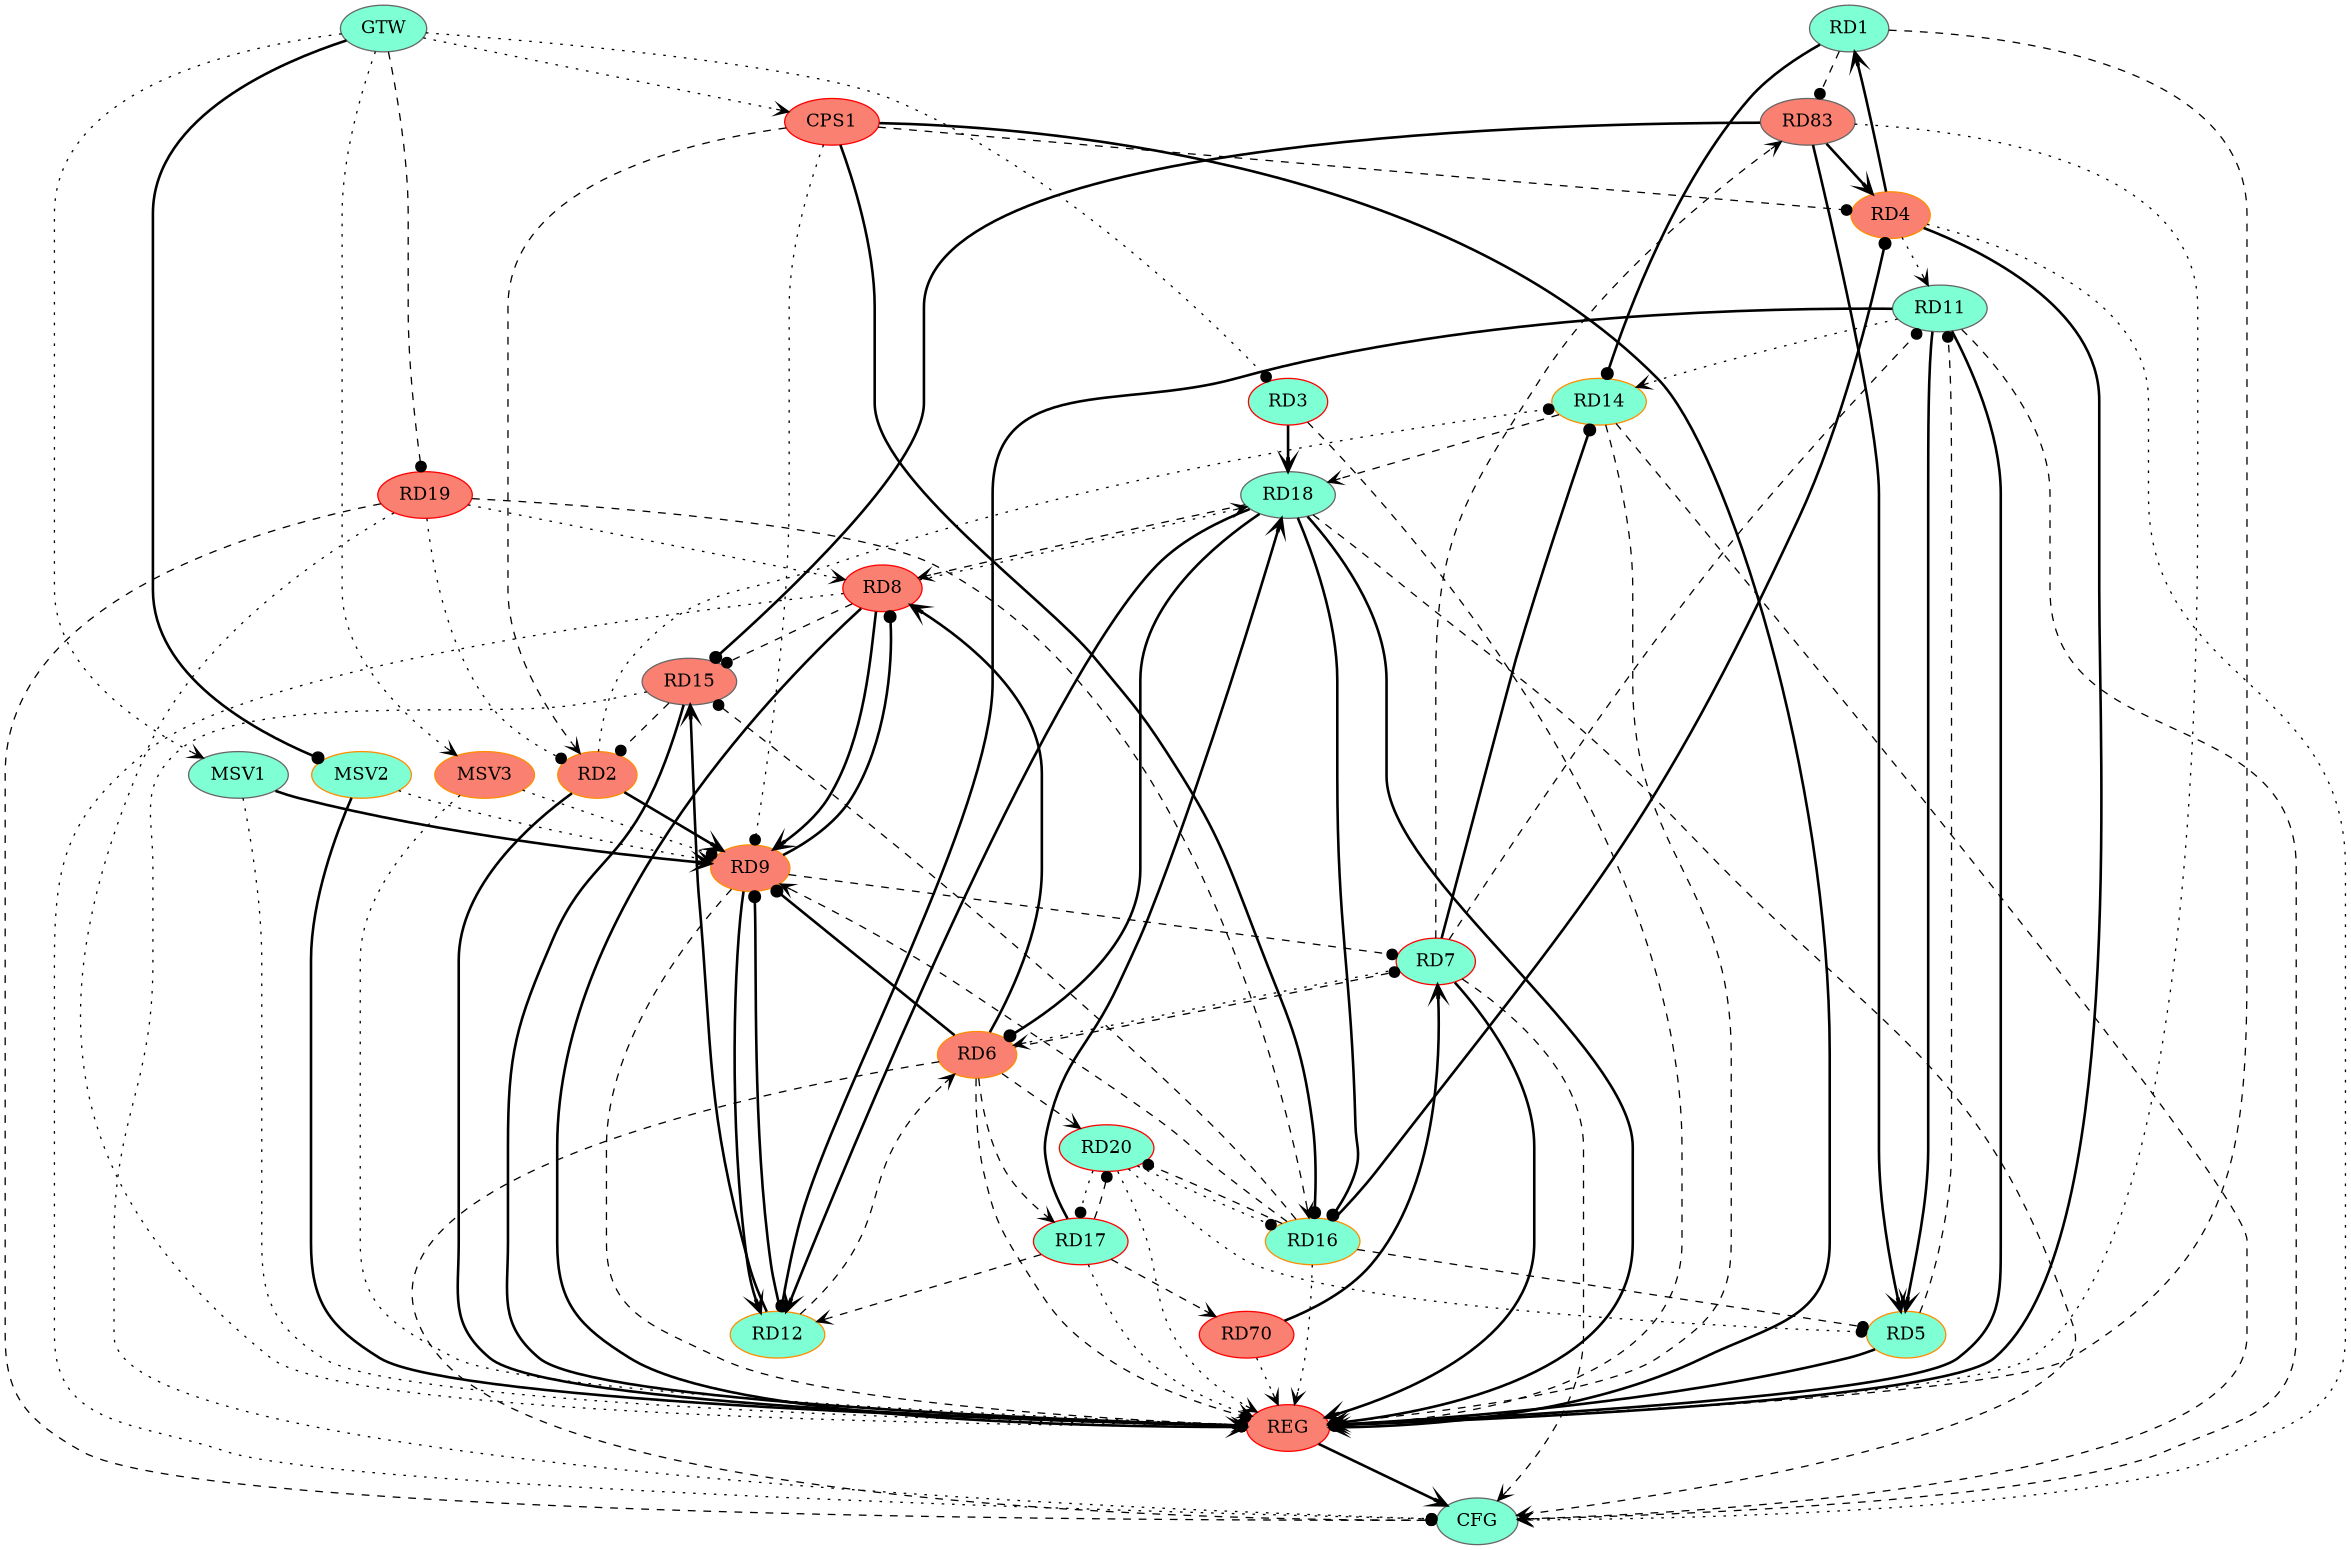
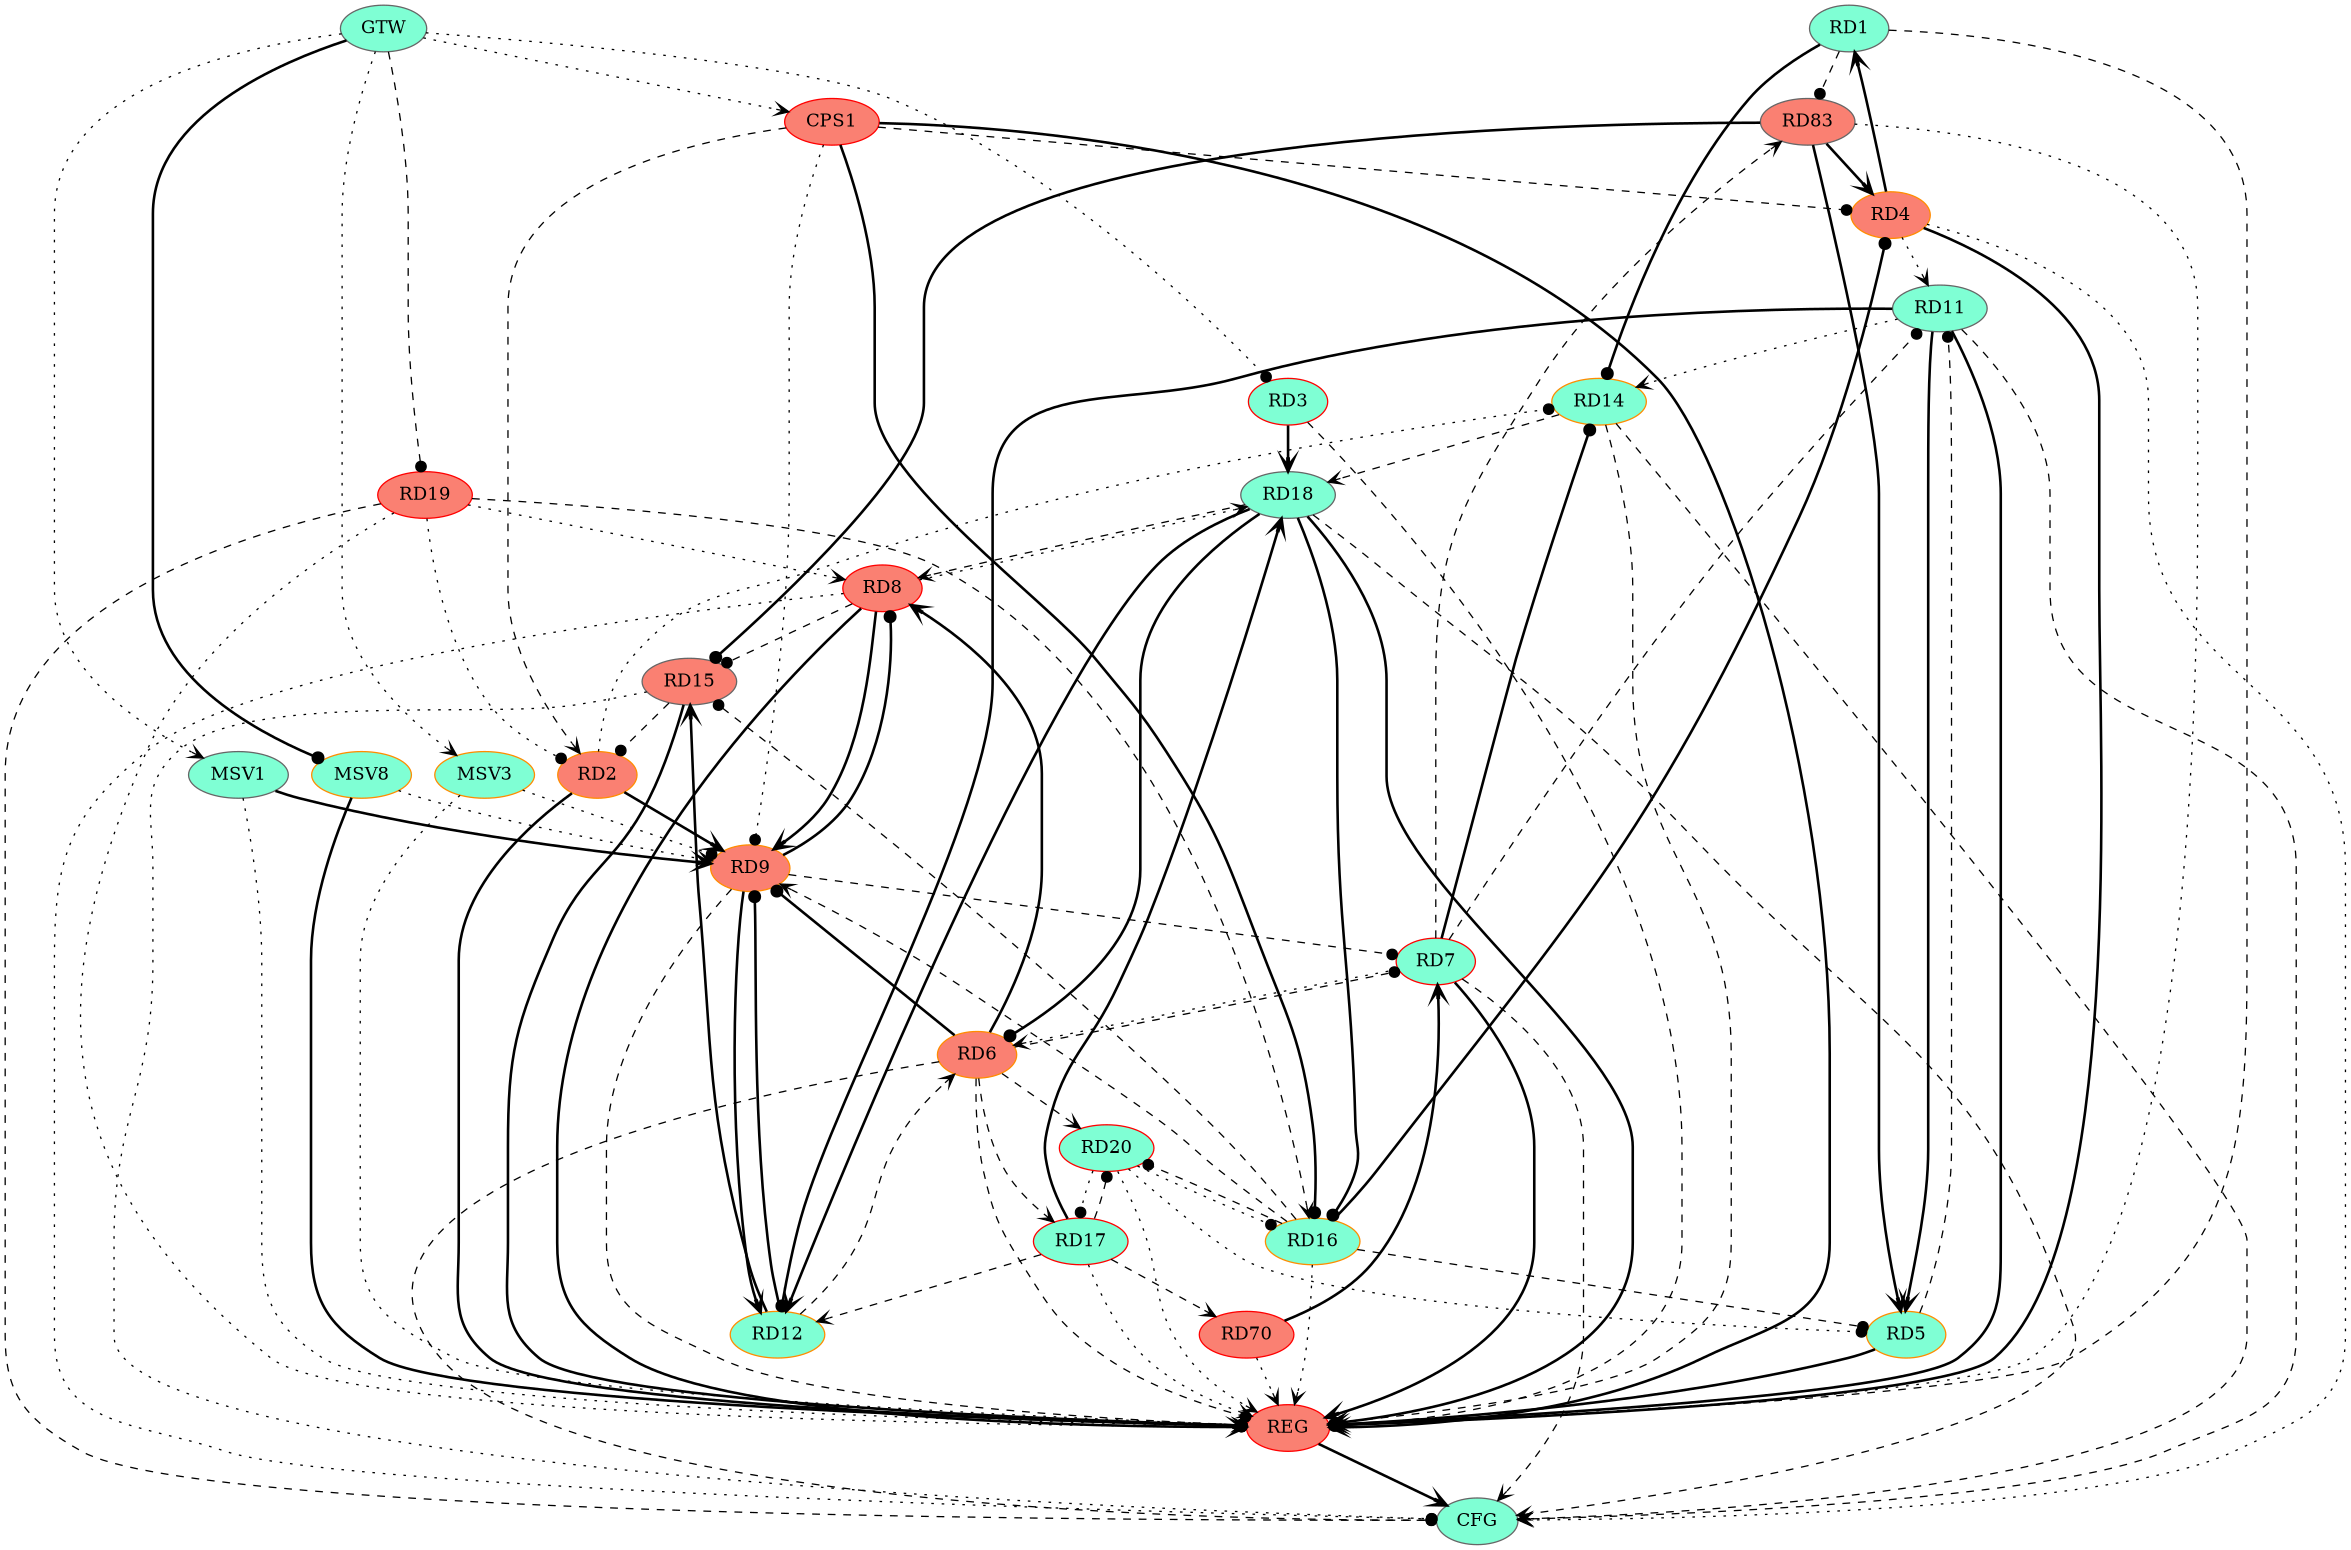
(362, 775) -> (362, 775)
(485, 775) -> (485, 775)
